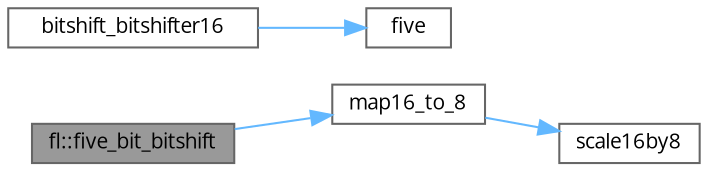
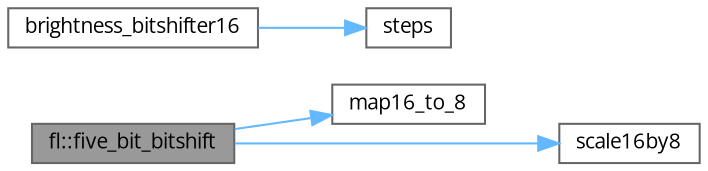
(133, 28) -> (133, 28)
(409, 28) -> (409, 28)
(512, 123) -> (386, 143)
